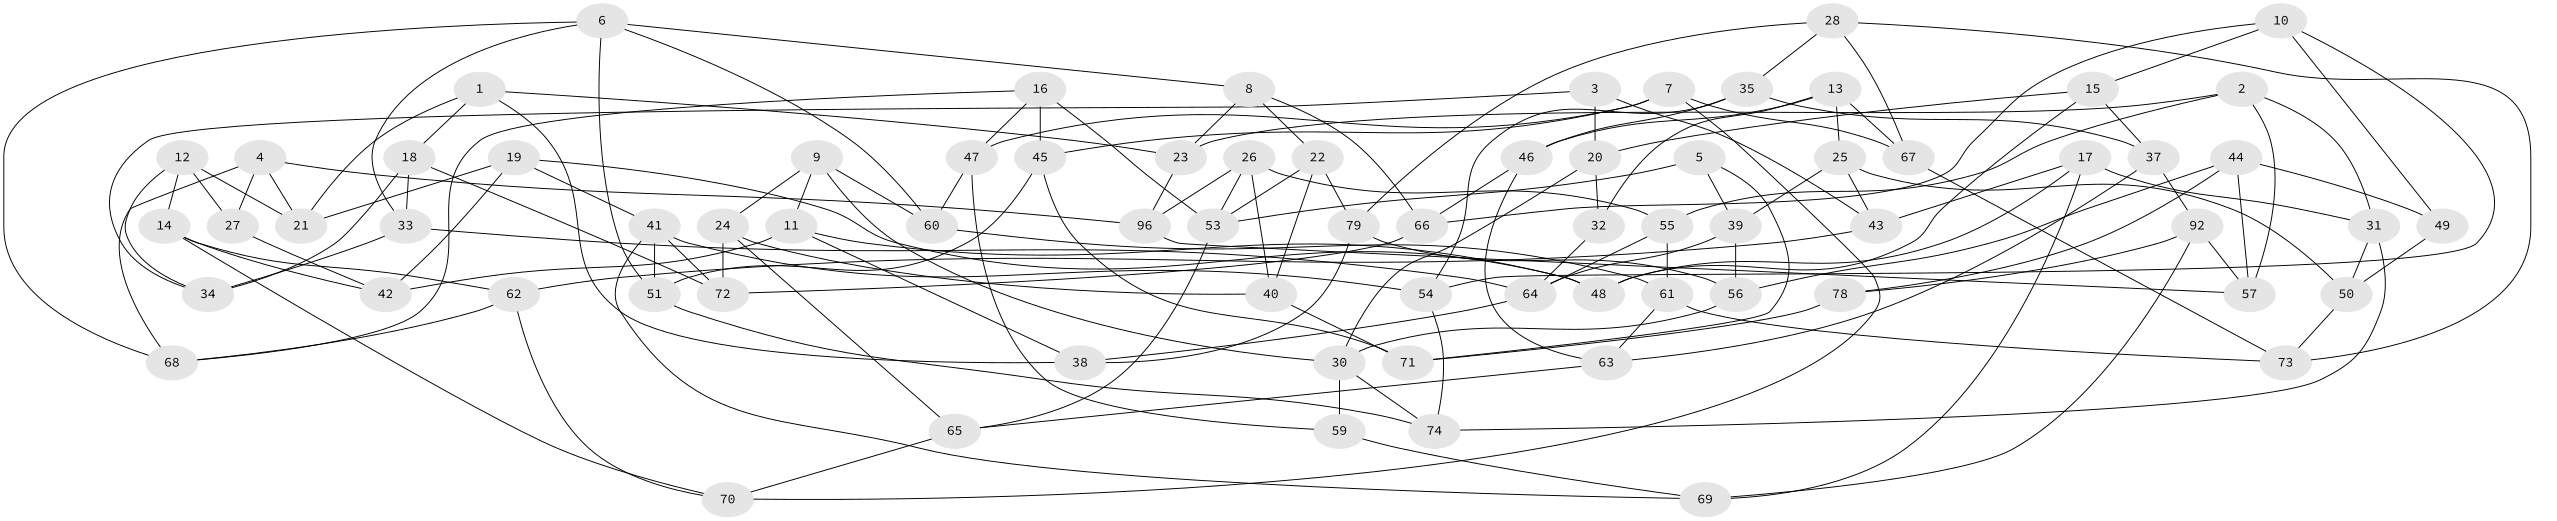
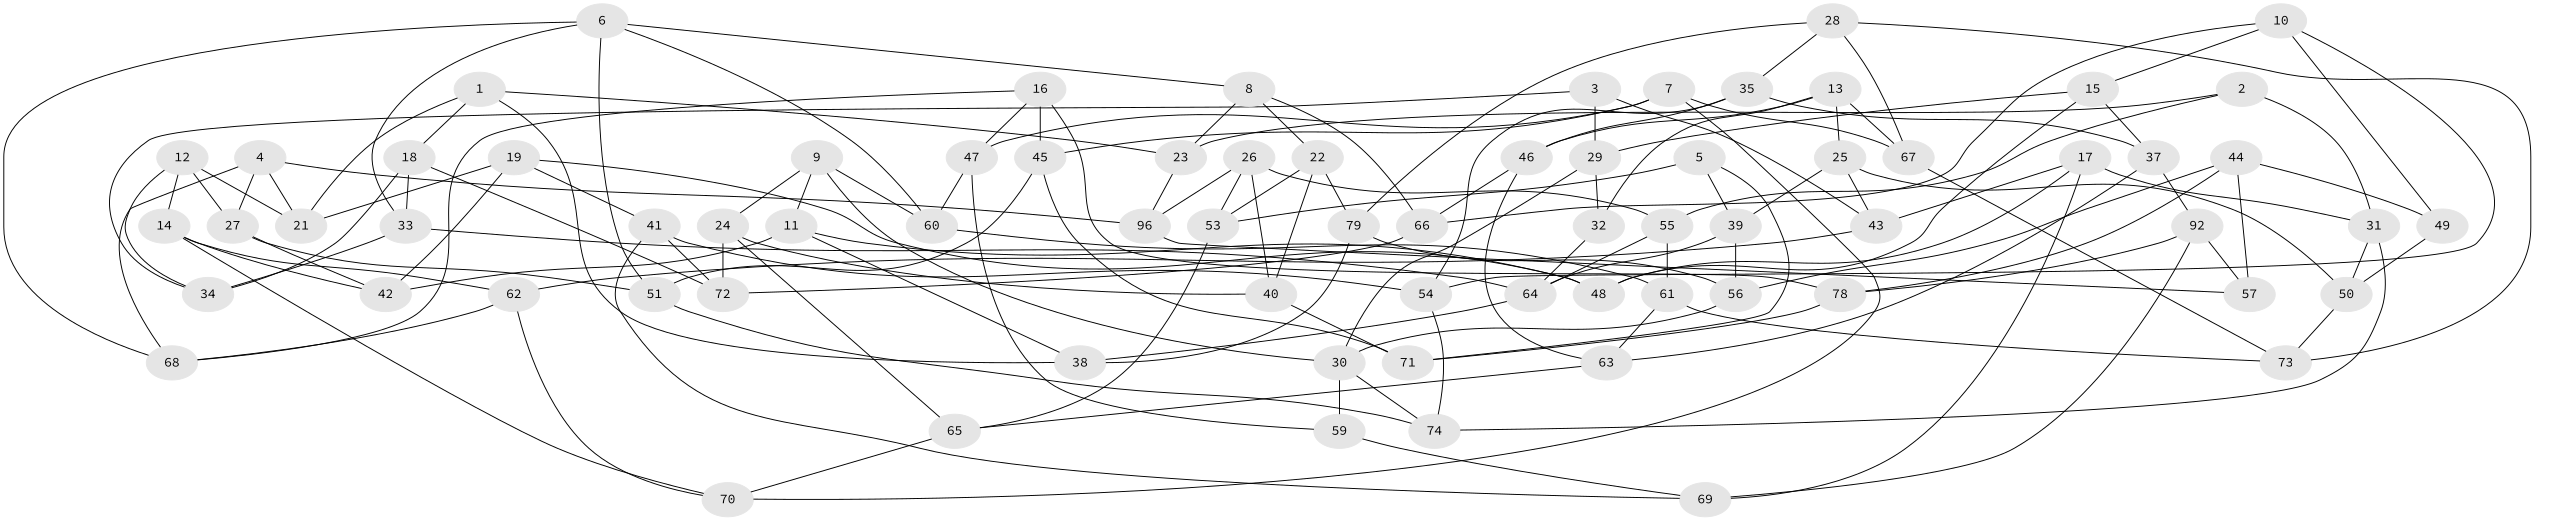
(1127, 158) -> (1321, 270)
(1595, 158) -> (1595, 158)
(2275, 190) -> none
(655, 255) -> (440, 268)
